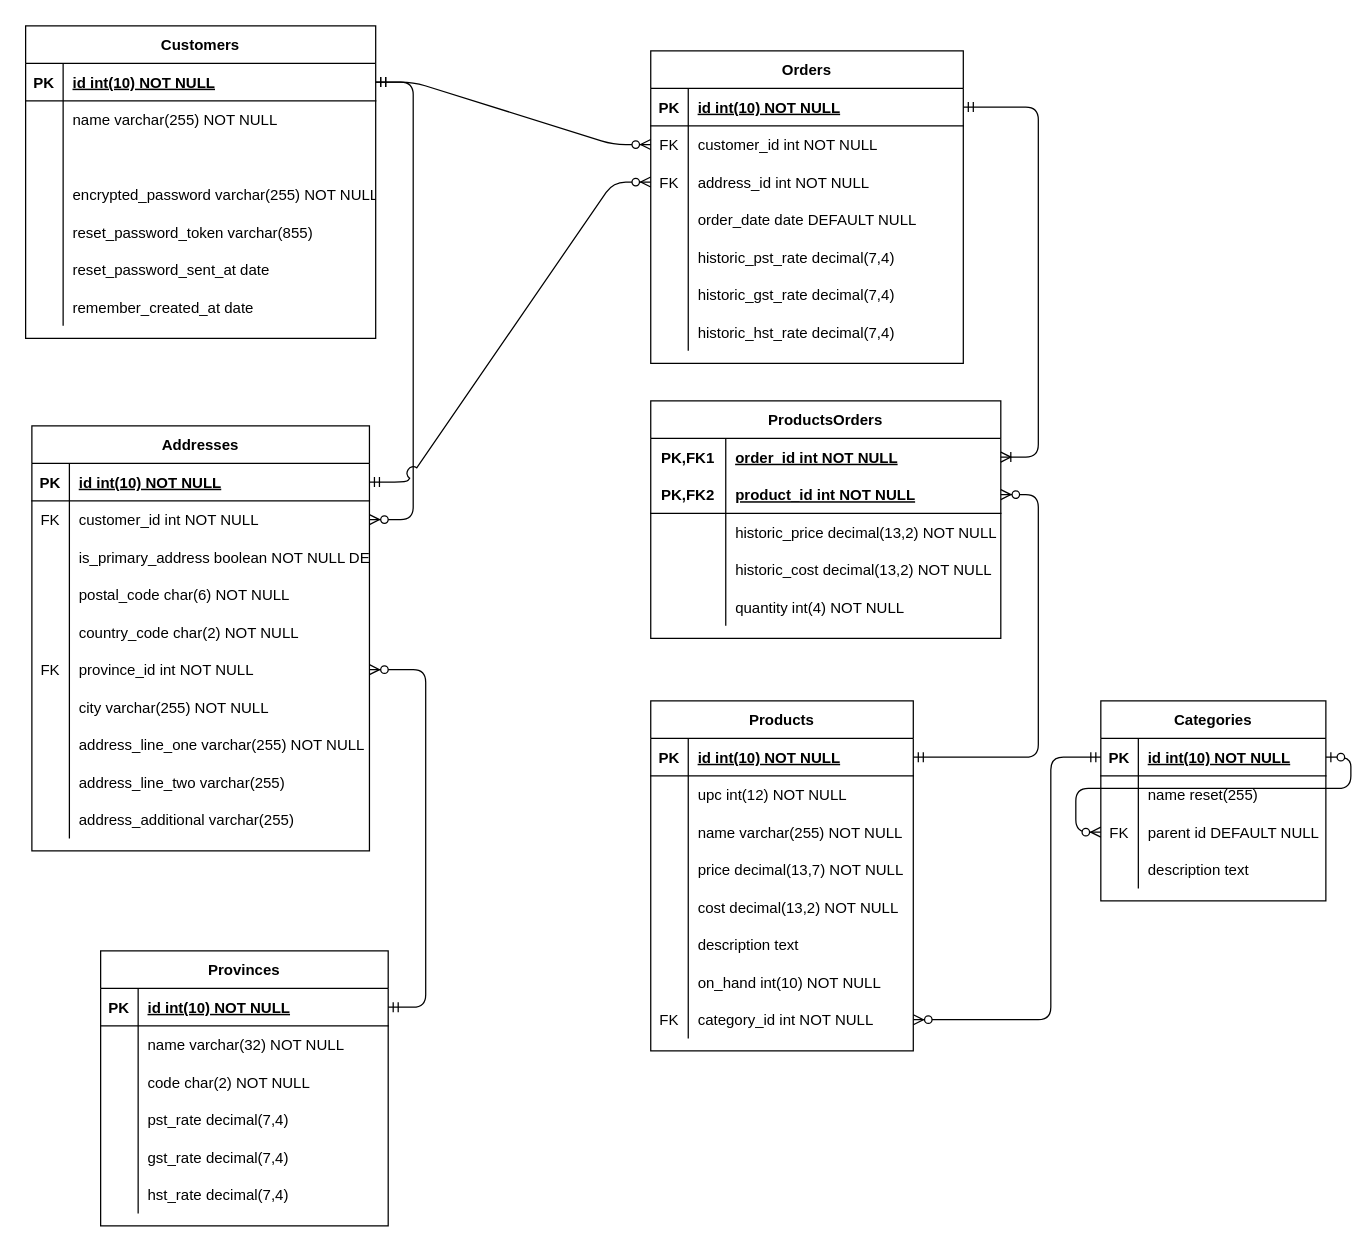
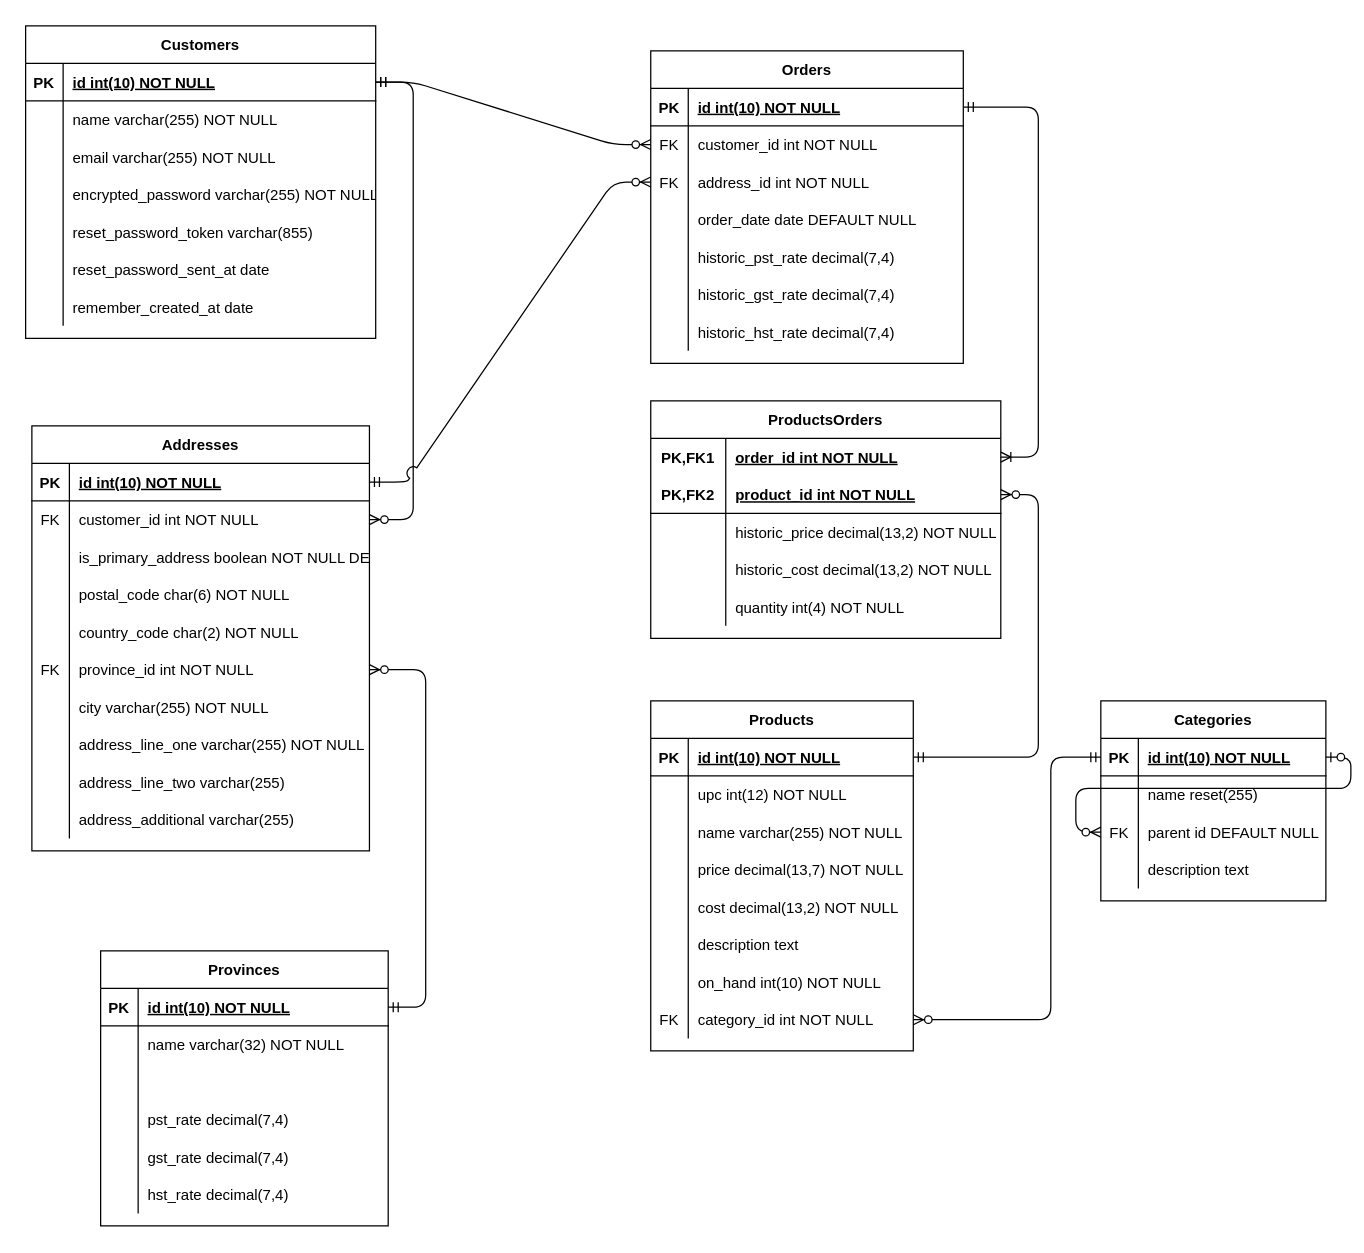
none -> (219, 157)
(263, 1082) -> none
